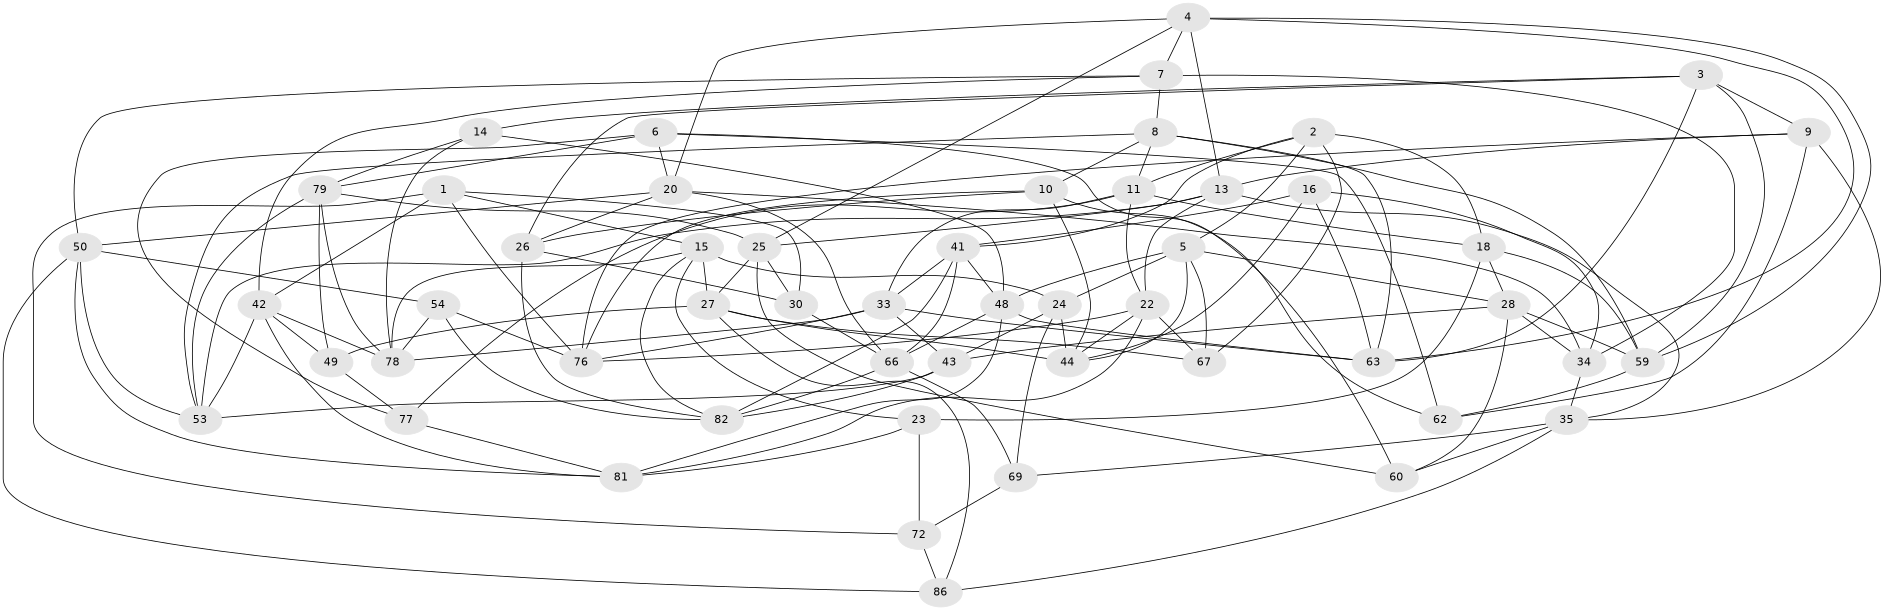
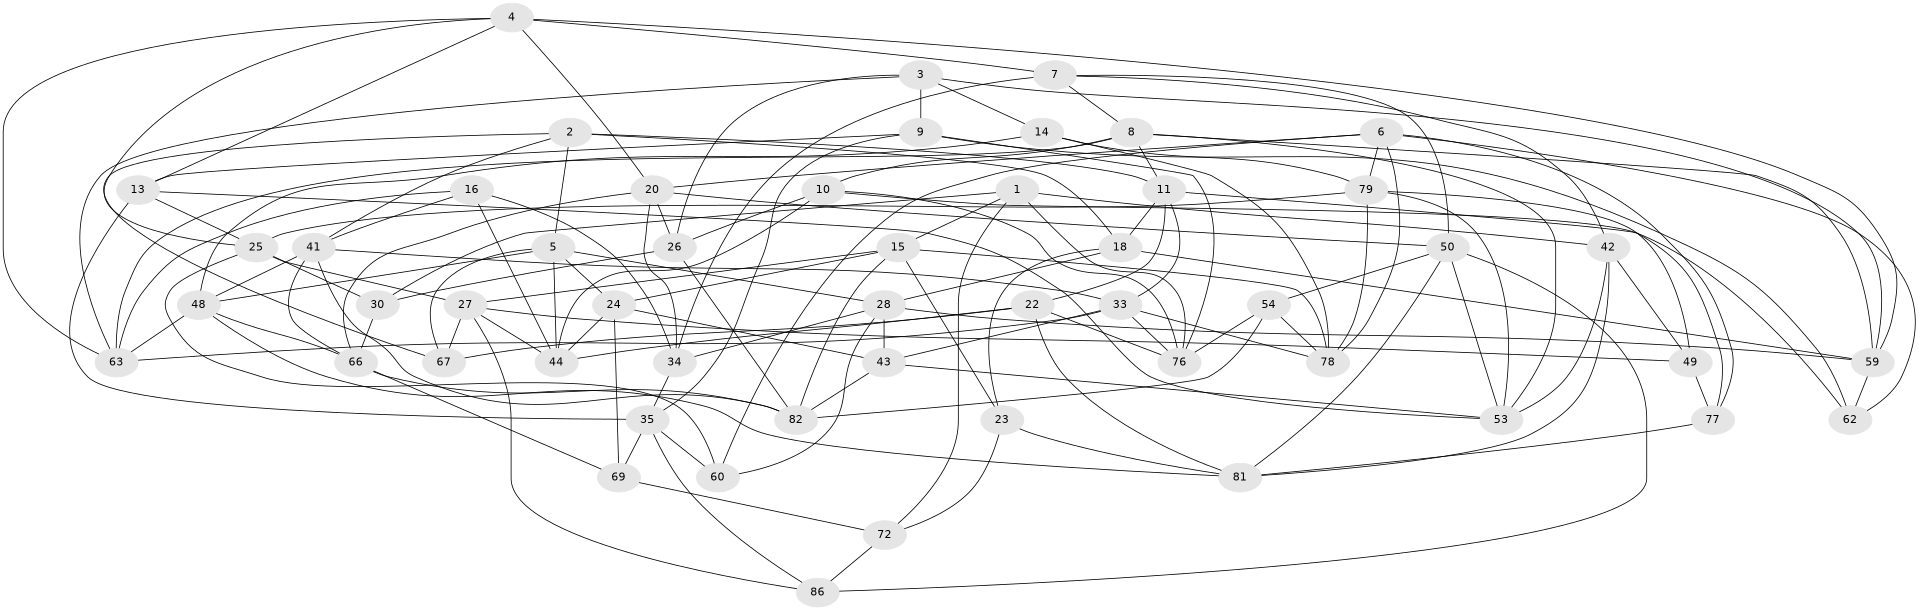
(1155, 232) -> none
(331, 336) -> (1396, 256)
